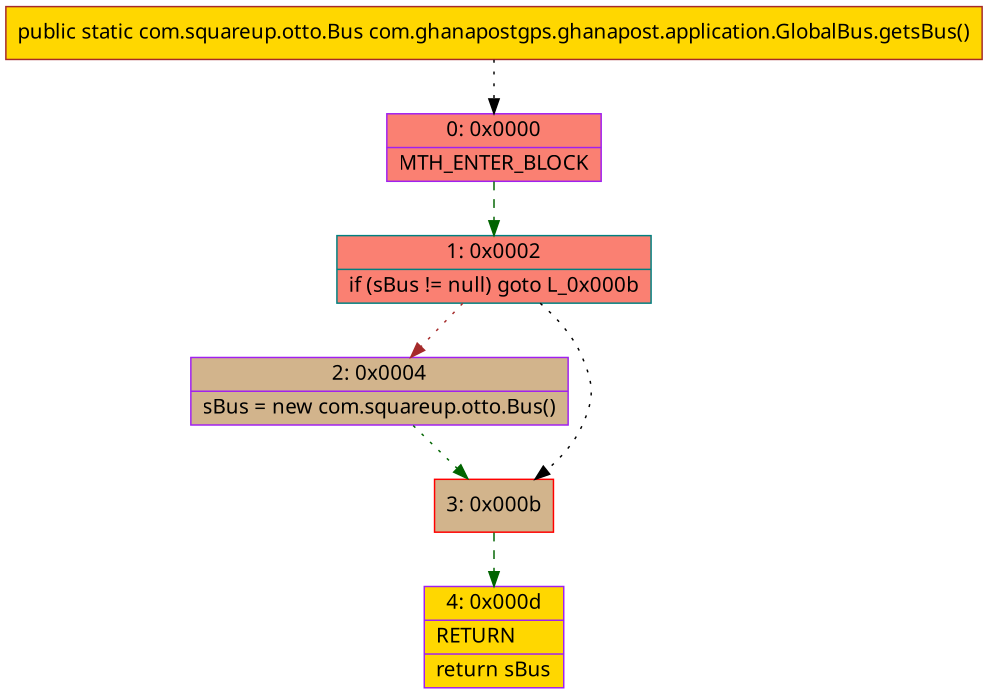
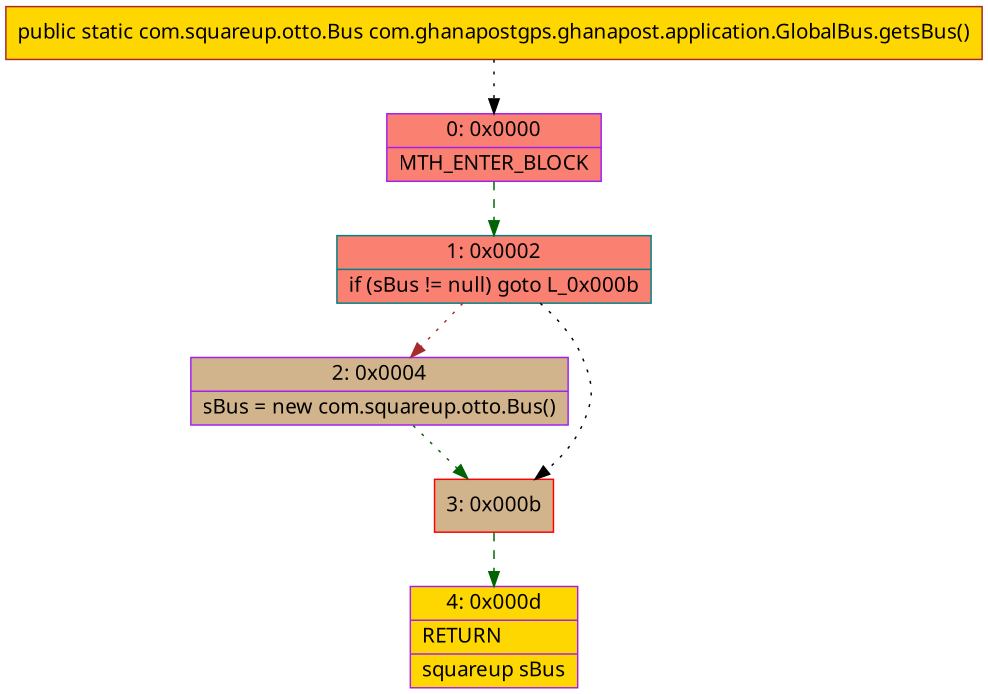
(494, 670) -> (494, 670)
